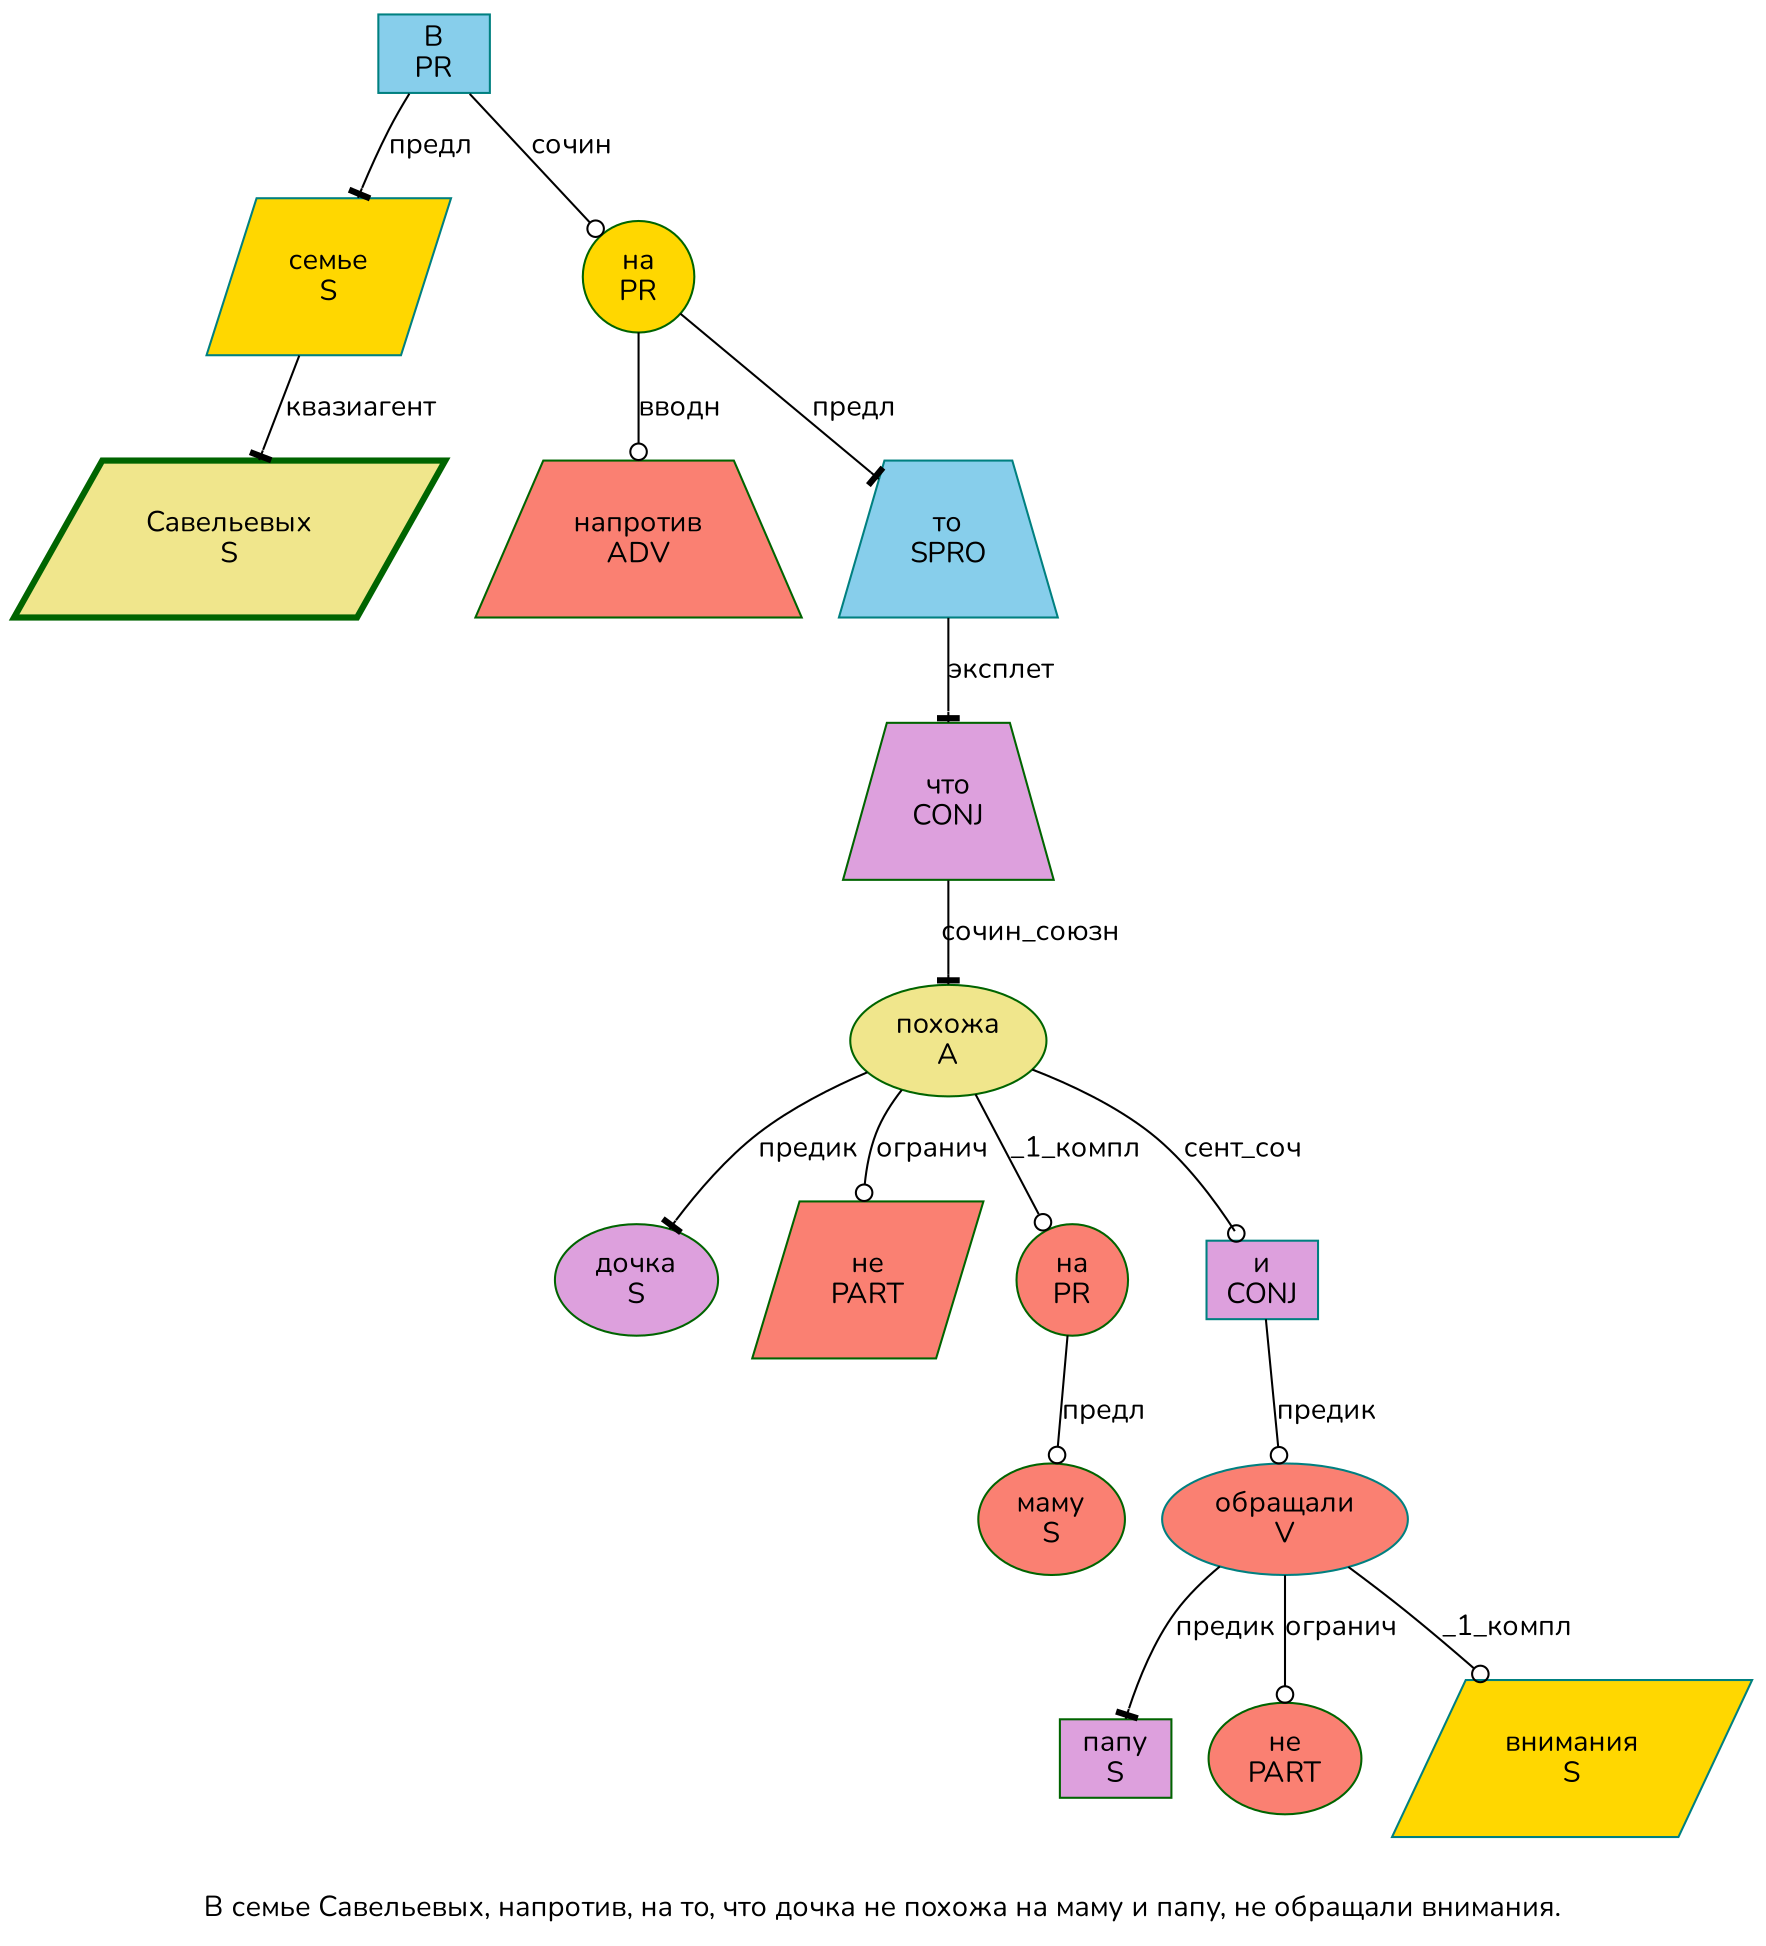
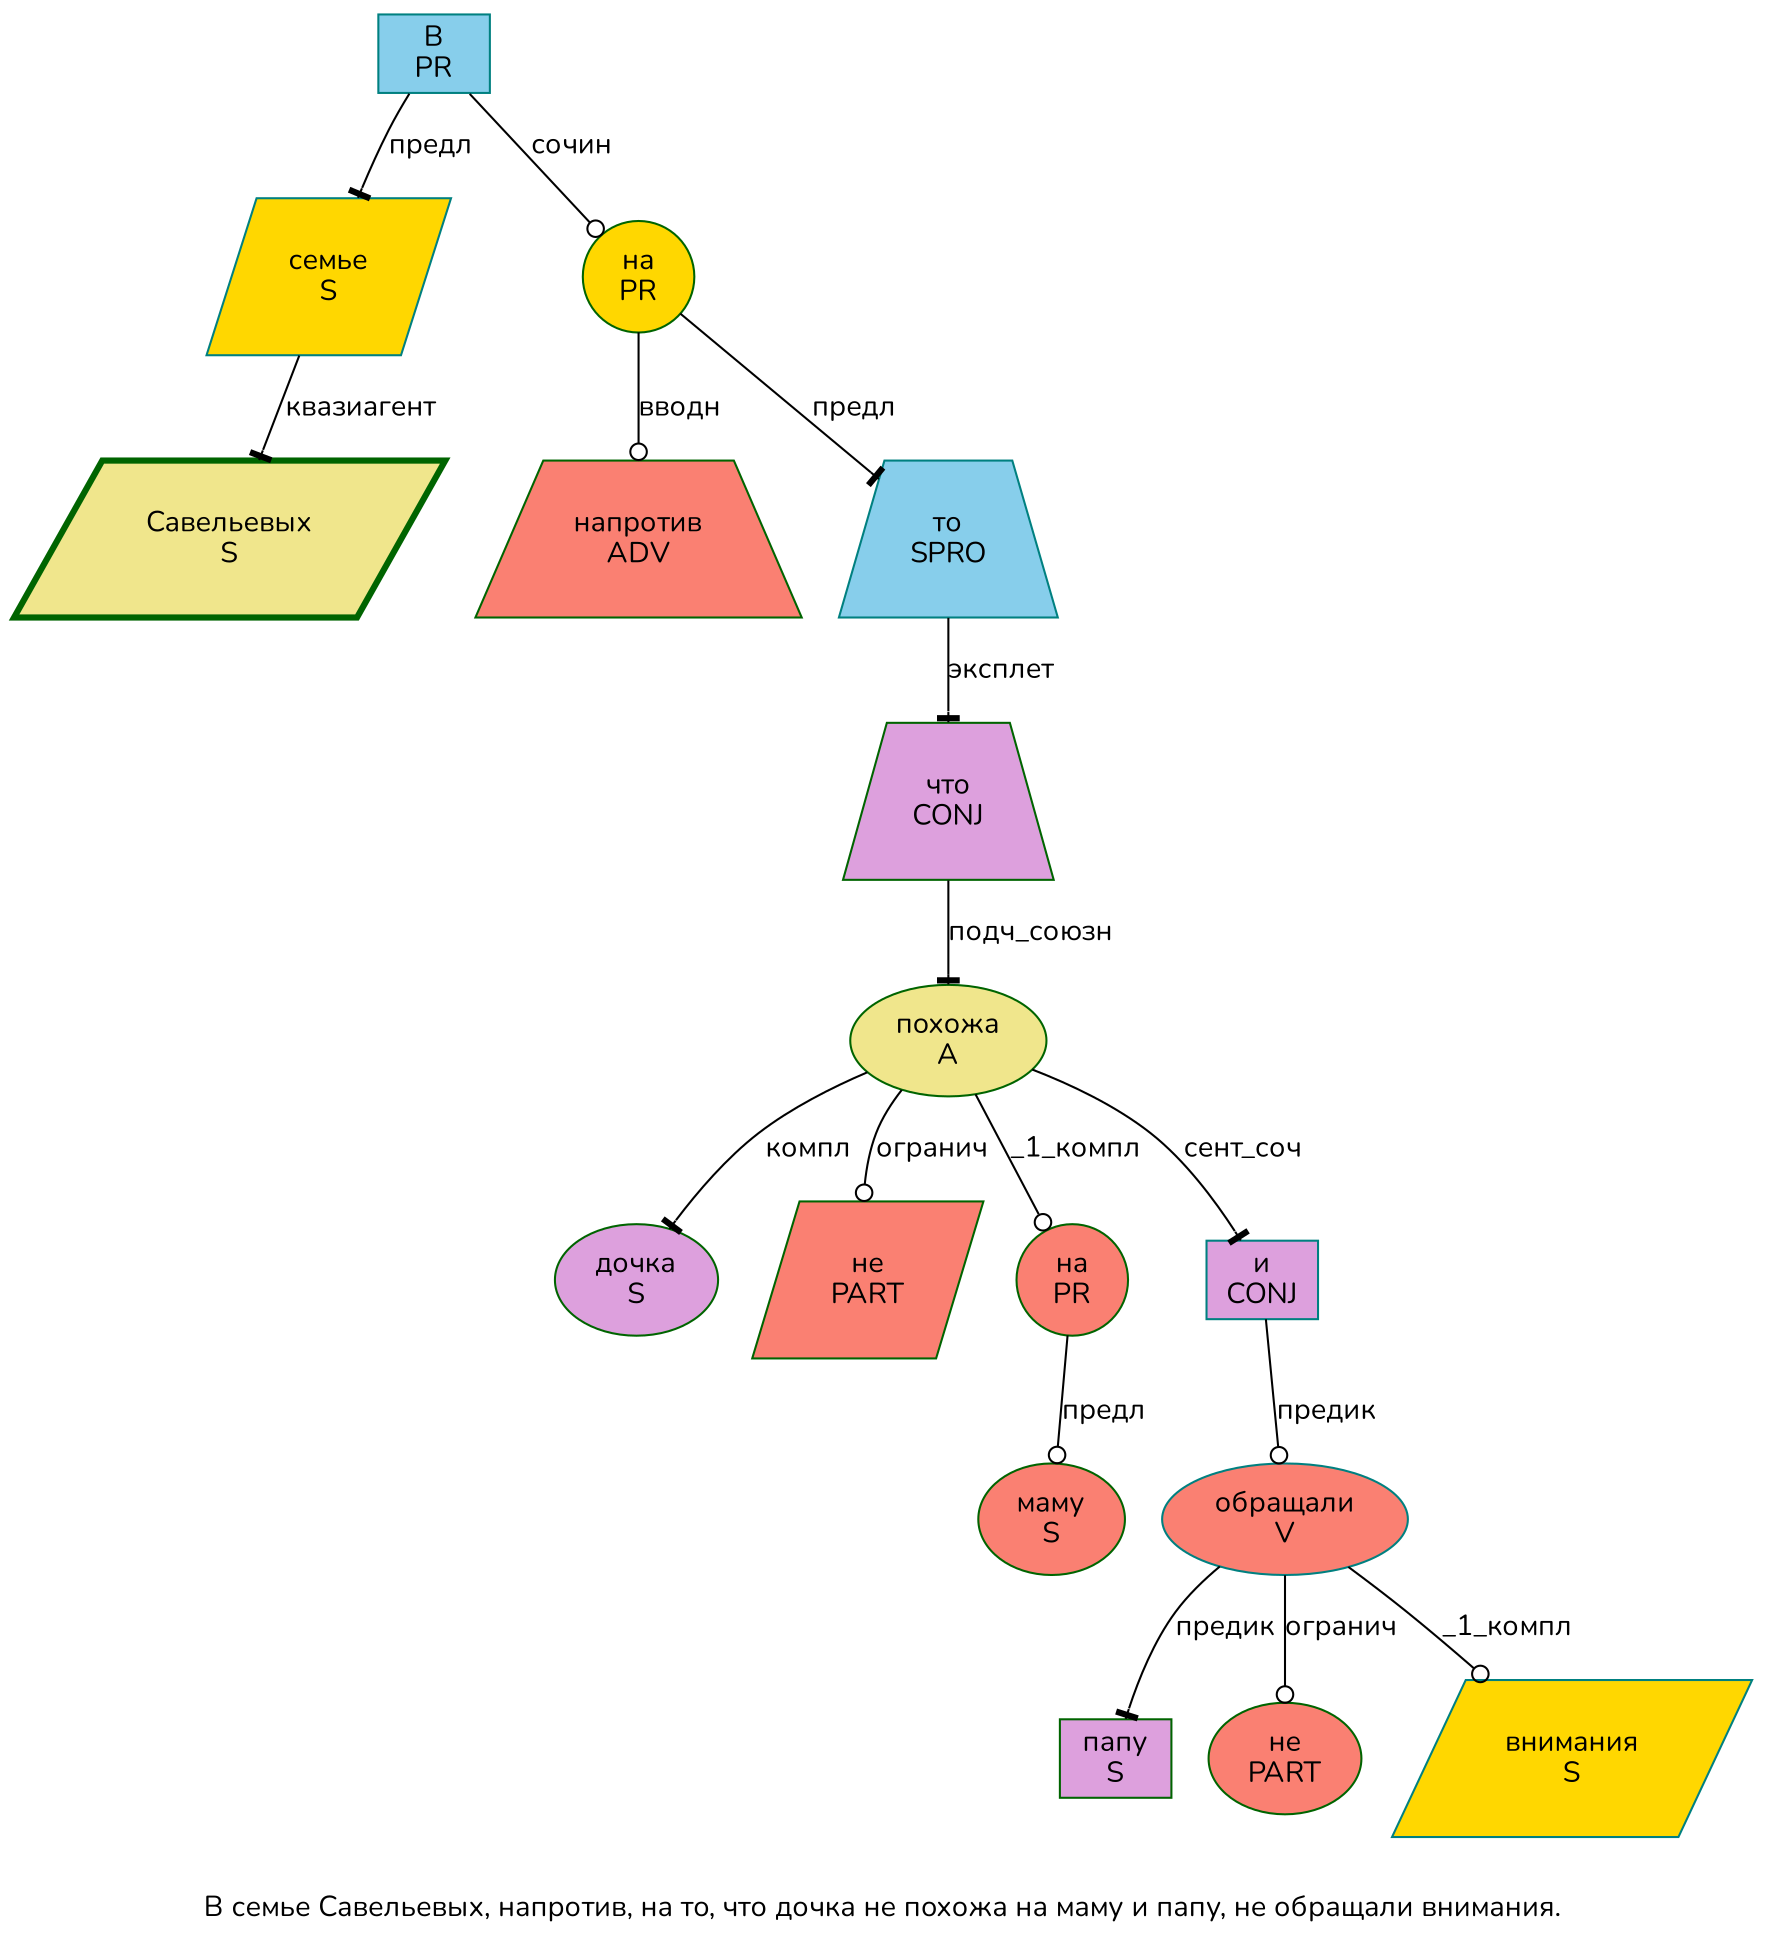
(1031, 932) -> (1031, 932)
(1149, 1132) -> (1149, 1132)
(809, 1149) -> (809, 1149)
